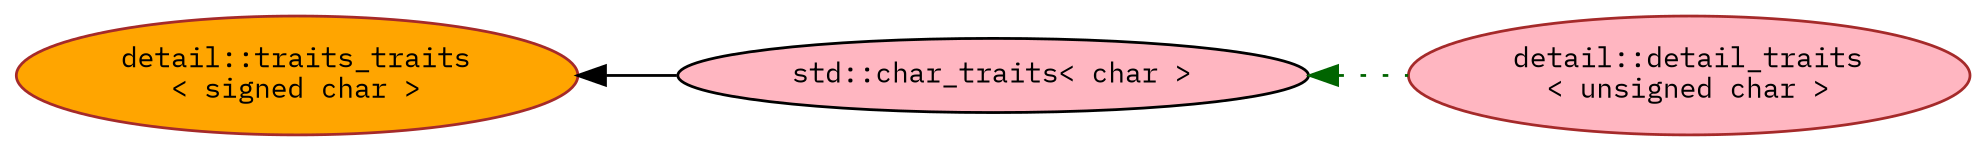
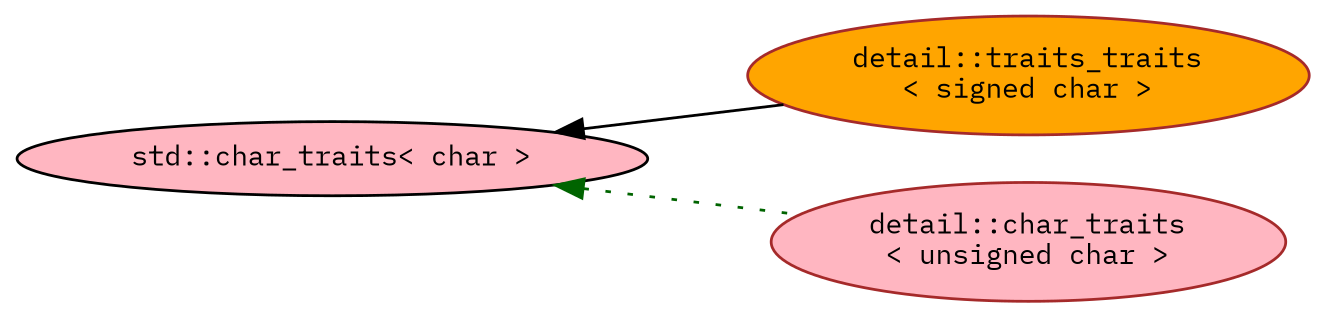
(642, 75) -> (683, 117)
(1689, 75) -> (1028, 242)
